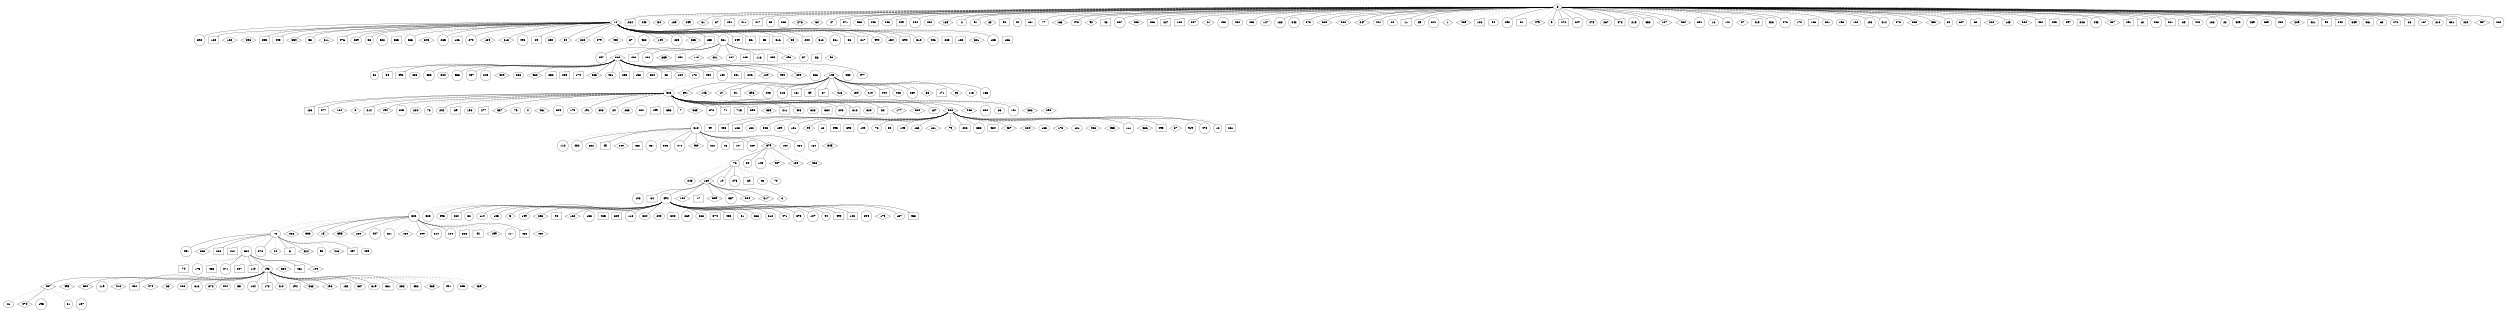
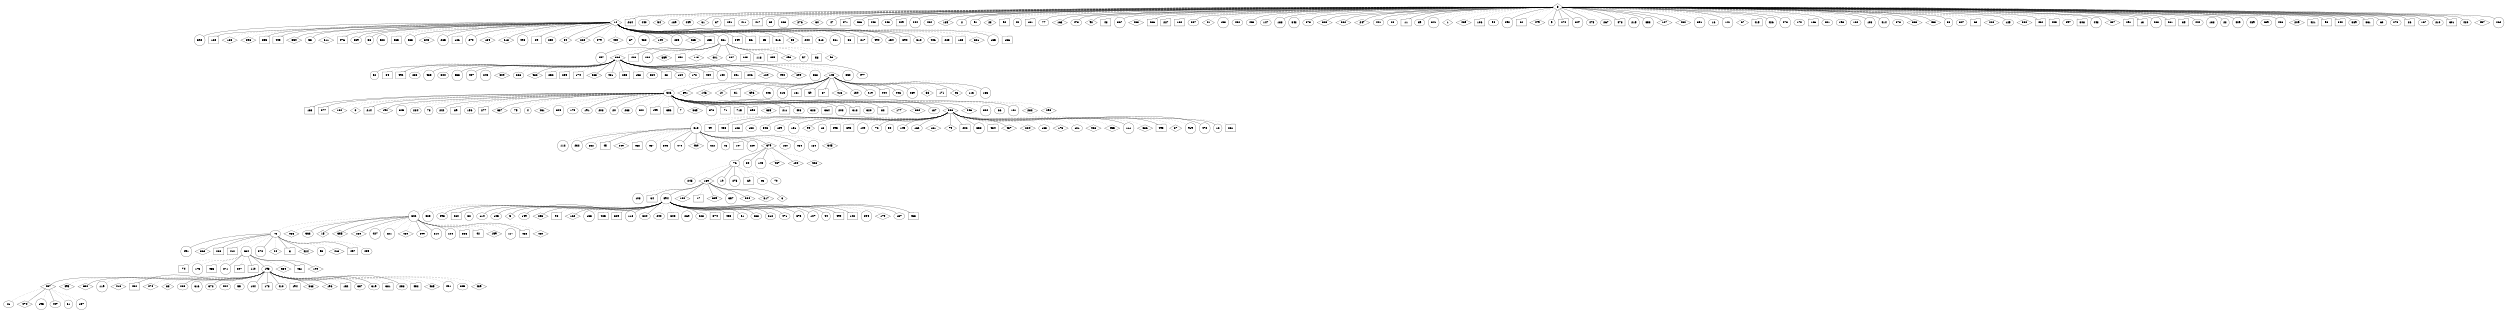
none -> (55, 304)
